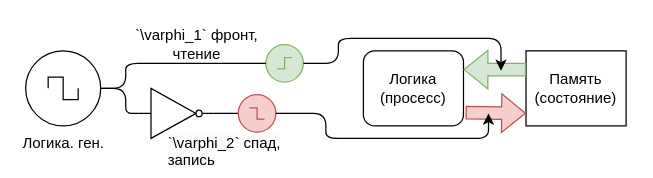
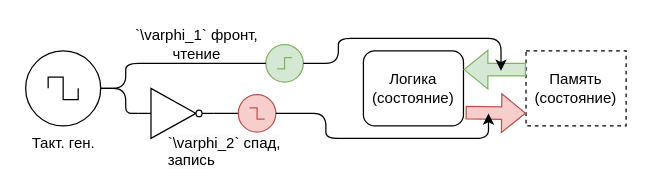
(413, 88) -> (413, 88)
(576, 88) -> (576, 88)
(64, 143) -> (64, 143)
